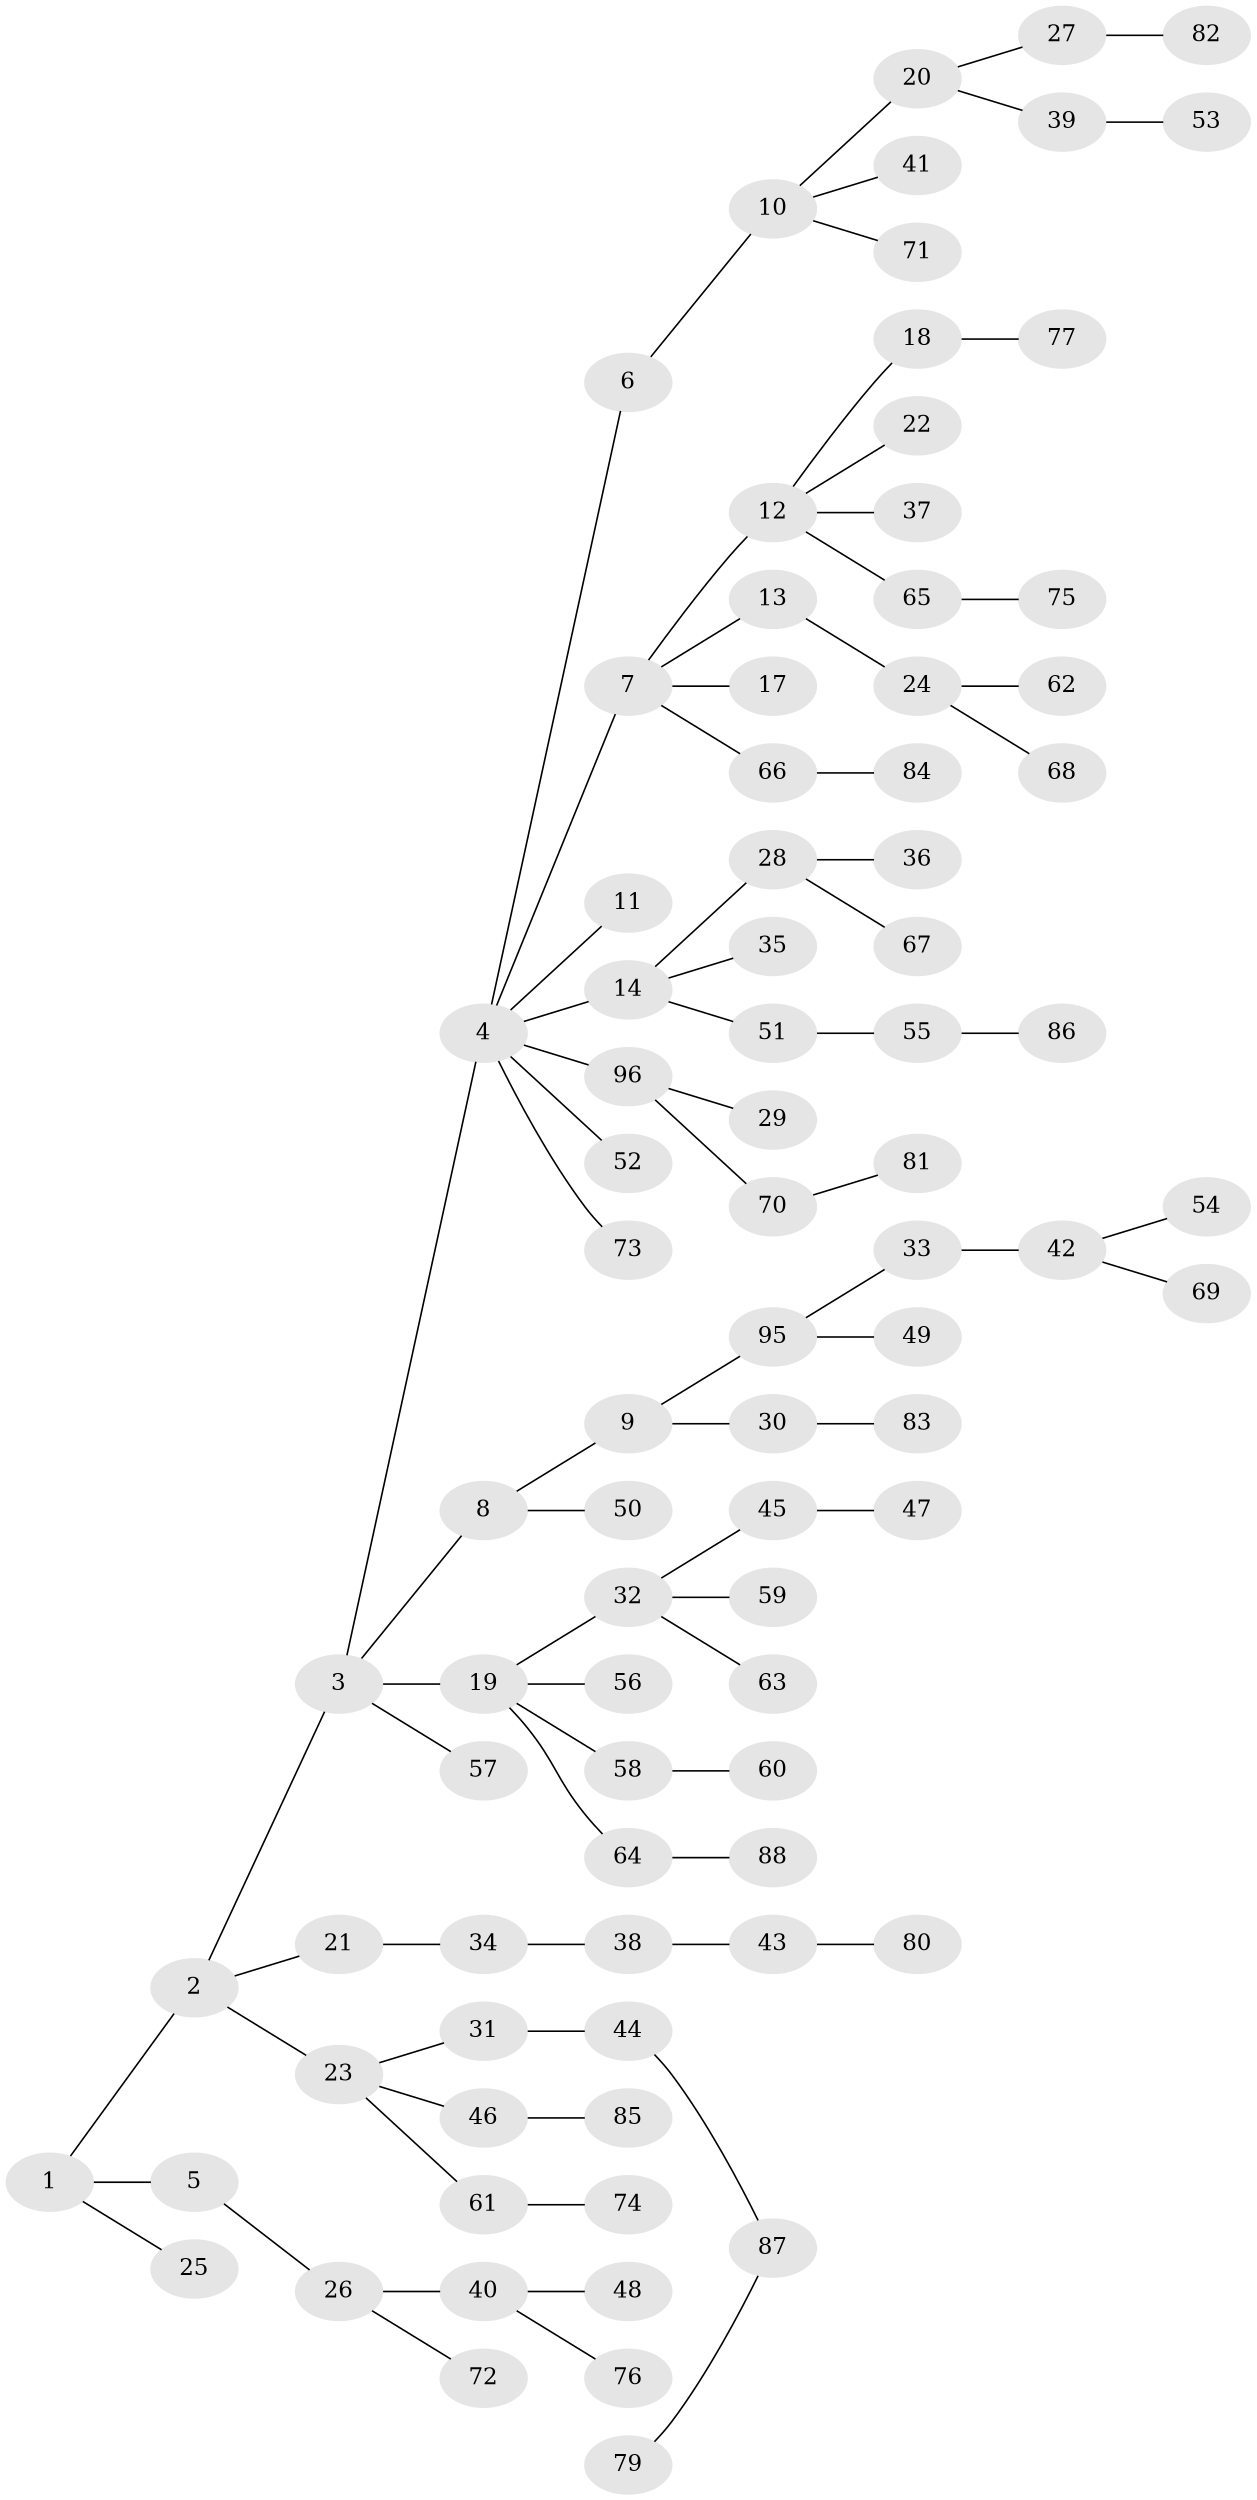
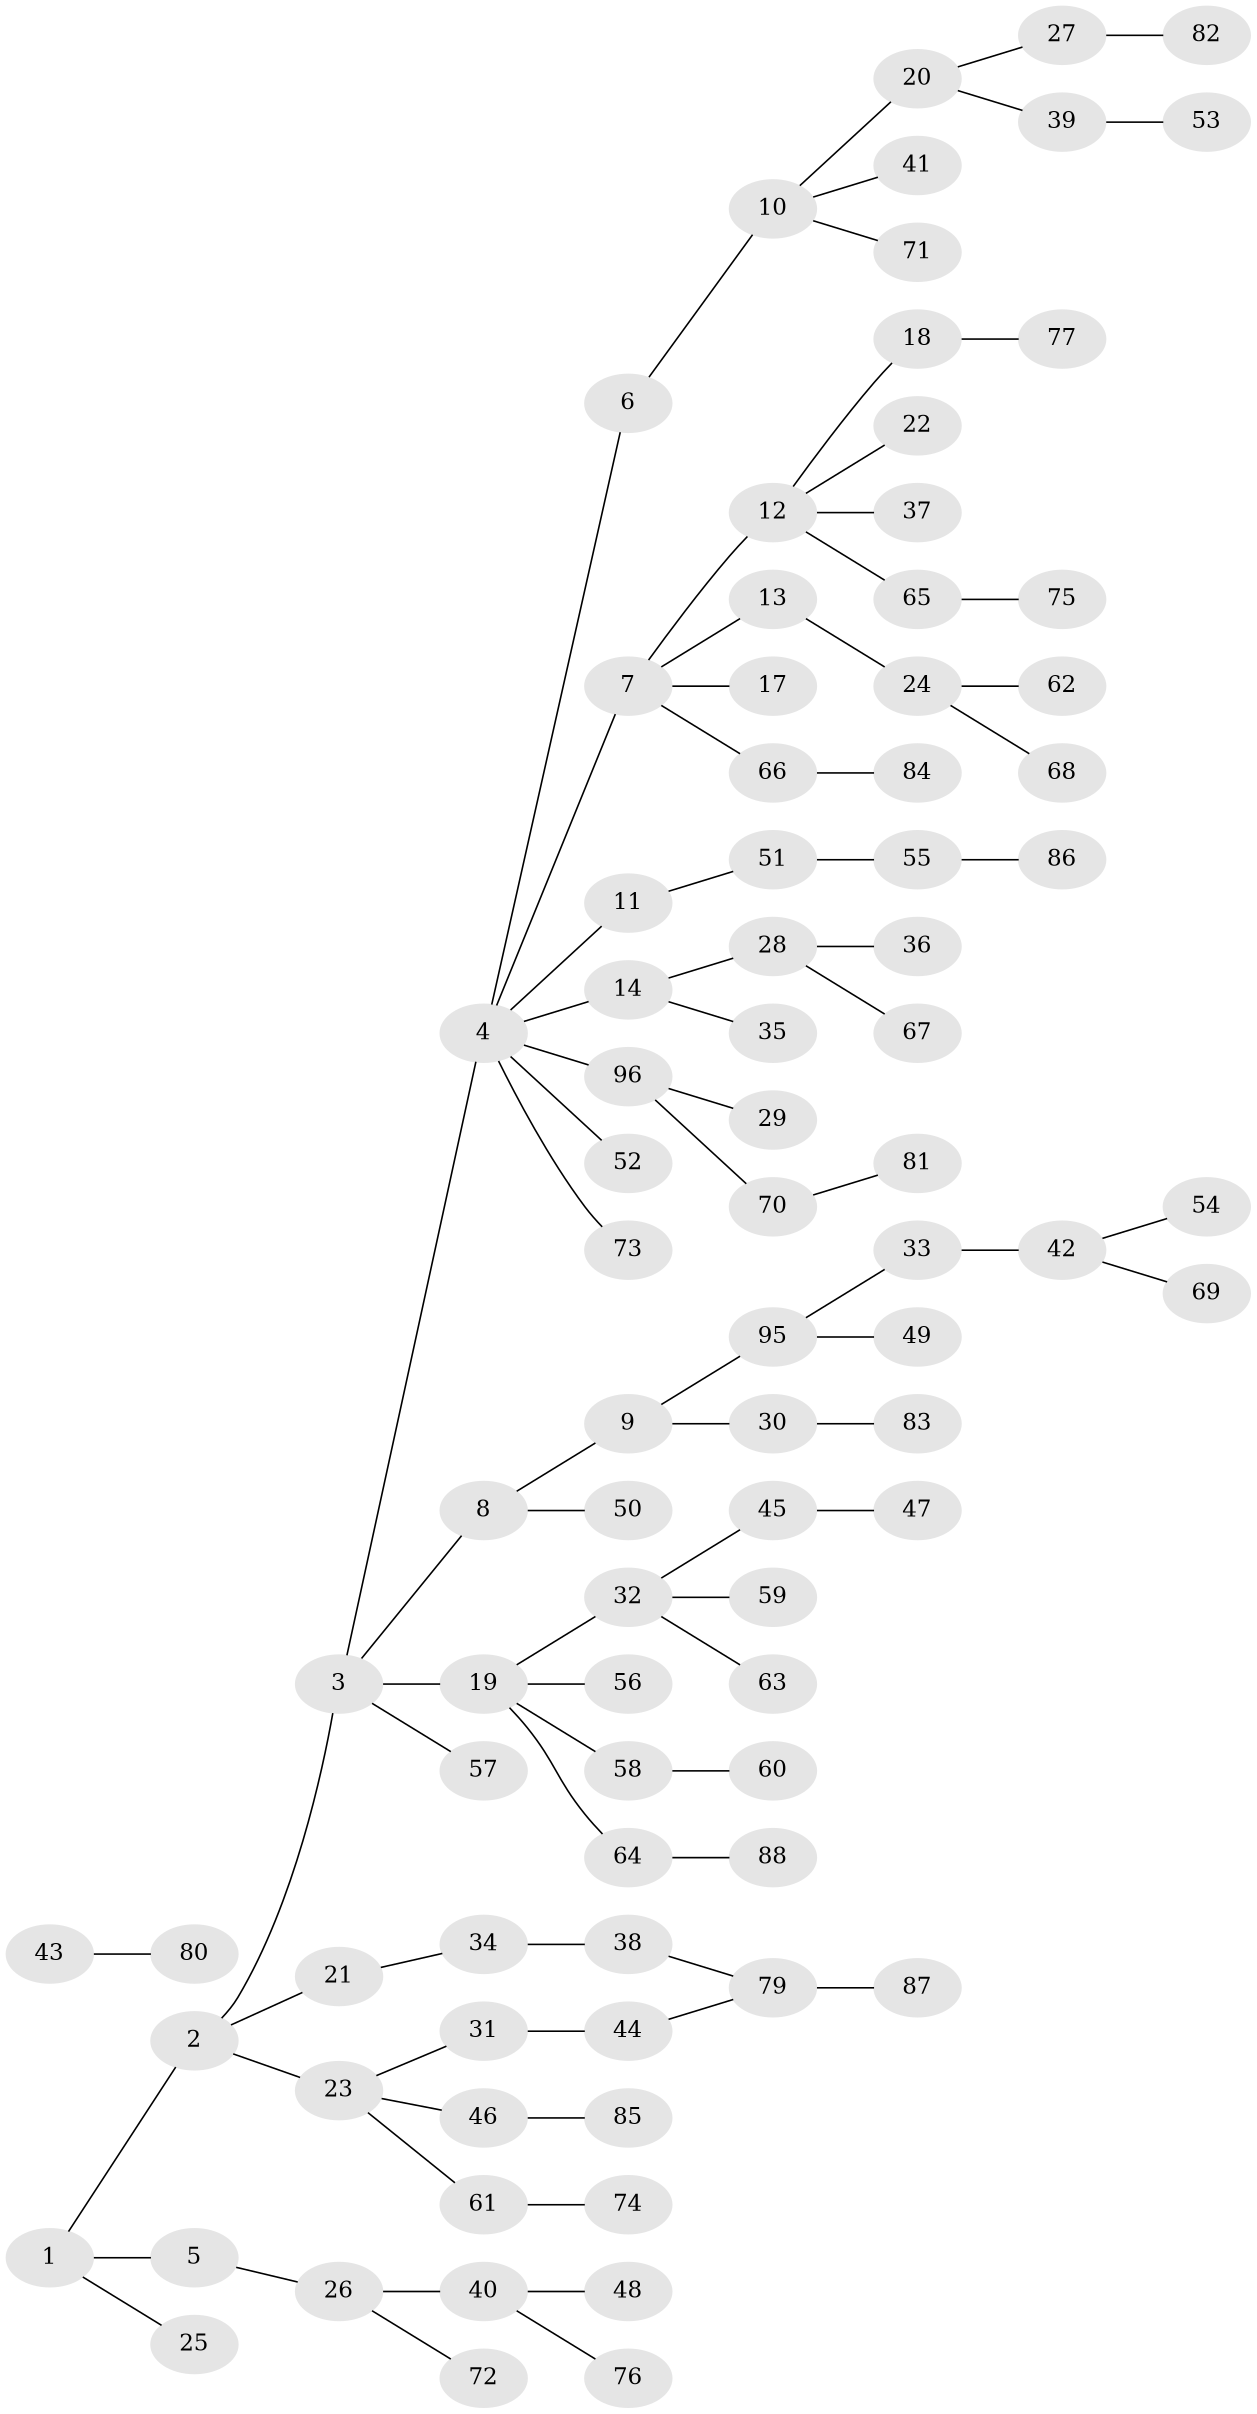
(701, 1012) -> (701, 881)
(701, 1944) -> (701, 1966)
(711, 2134) -> (701, 2009)
